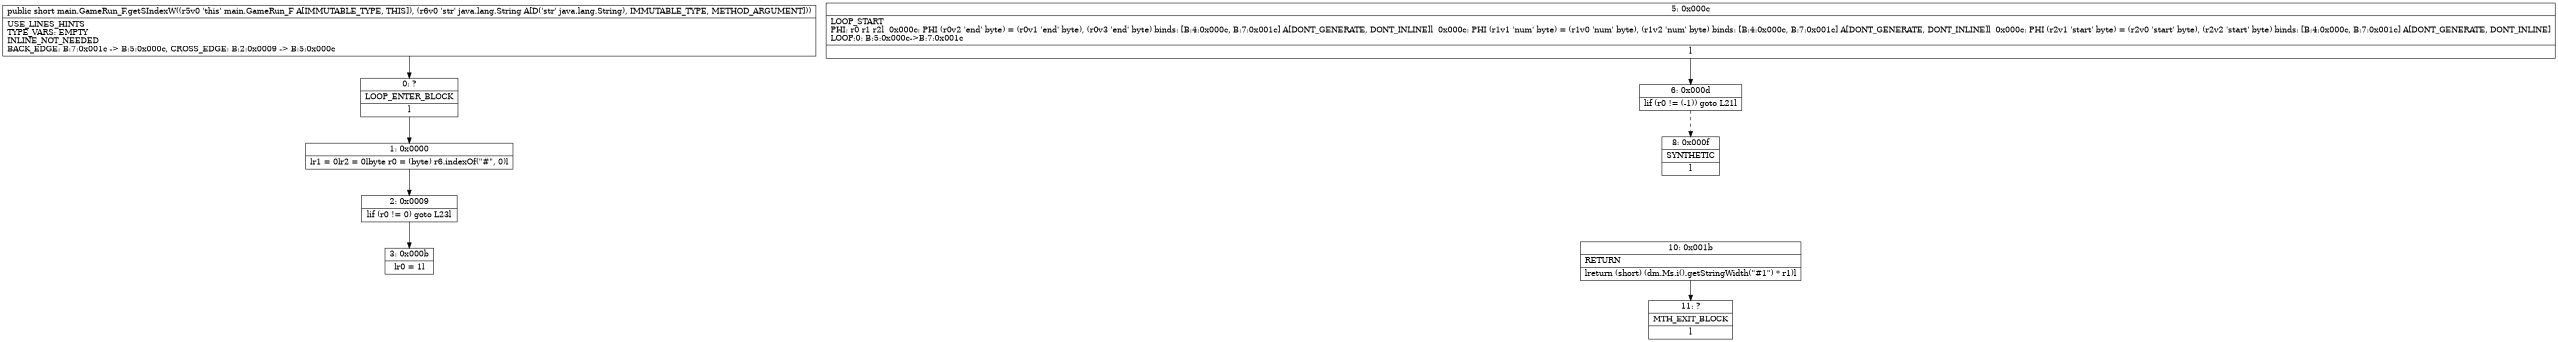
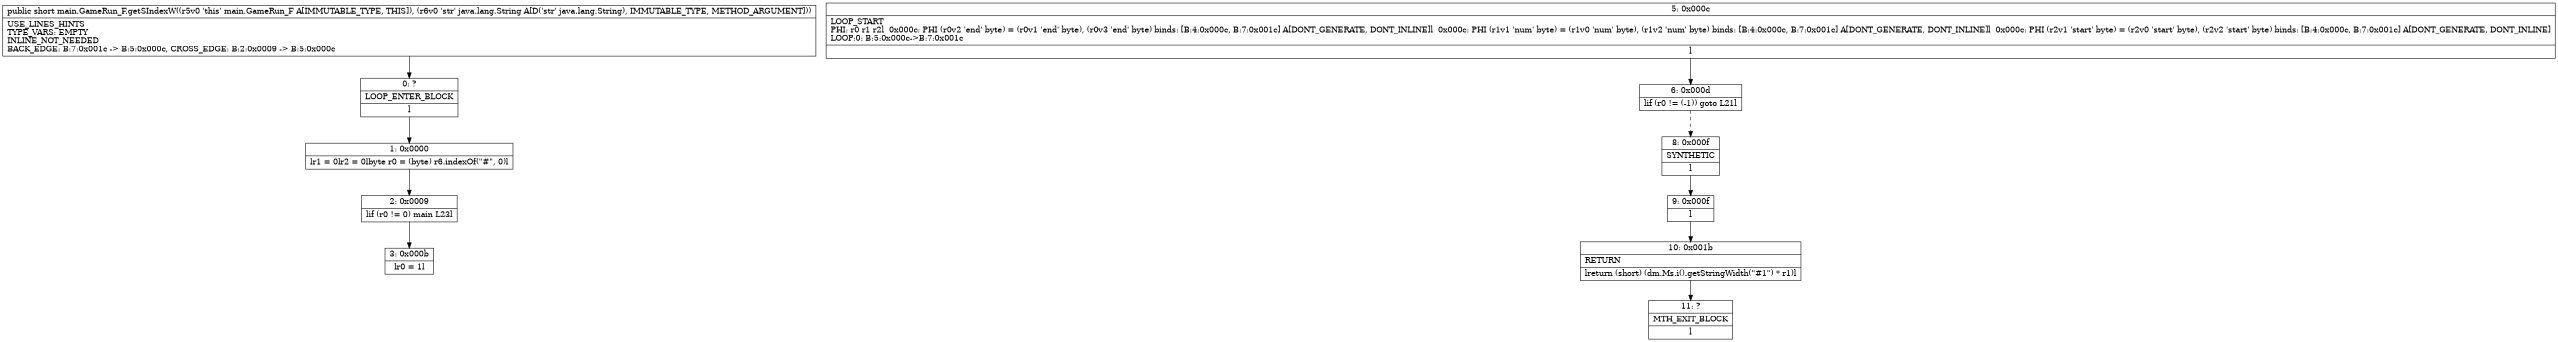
none -> (1691, 209)
(409, 215) -> (409, 215)
